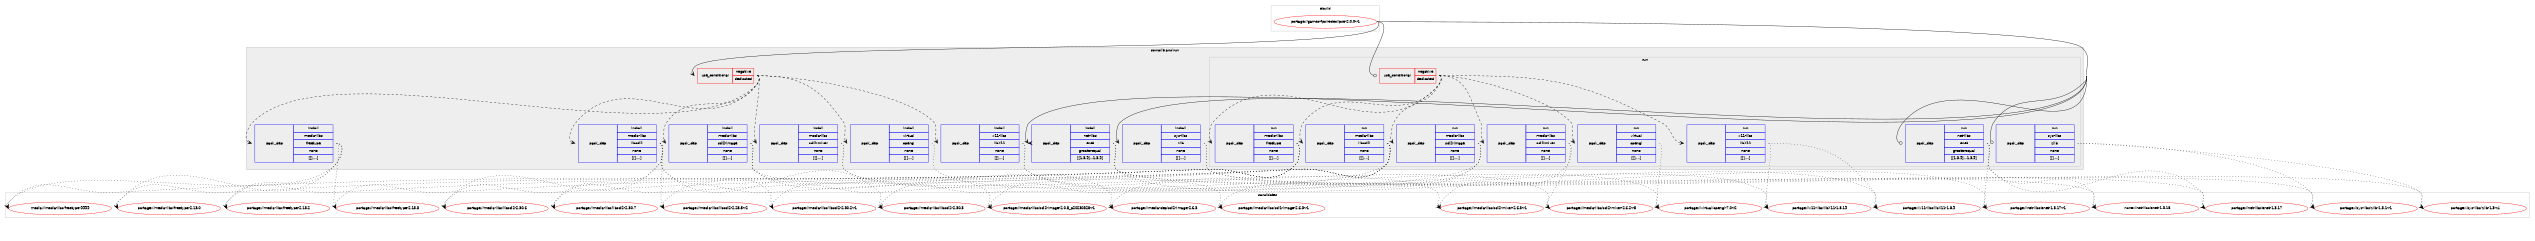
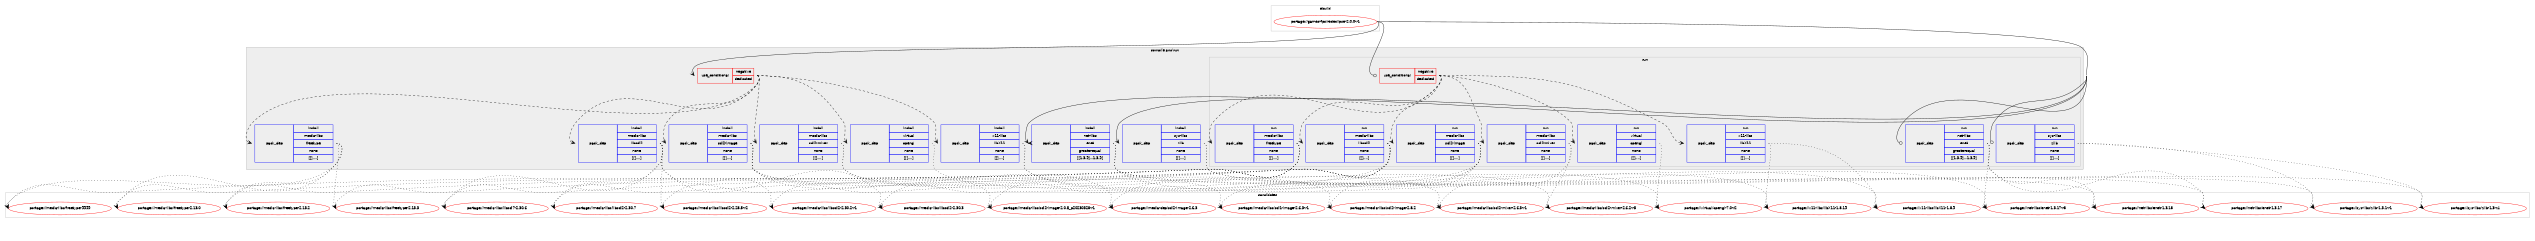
(60, 208) -> (60, 208)
(497, 208) -> (497, 208)
none -> (1383, 208)
(2038, 208) -> (2038, 208)
(2147, 208) -> (2147, 208)
